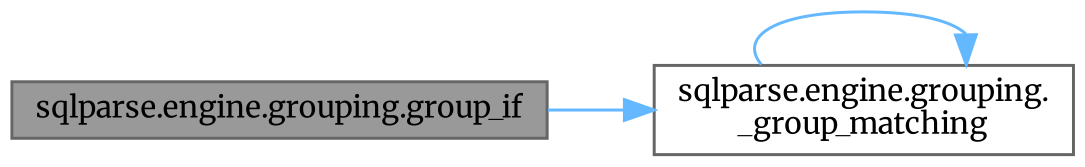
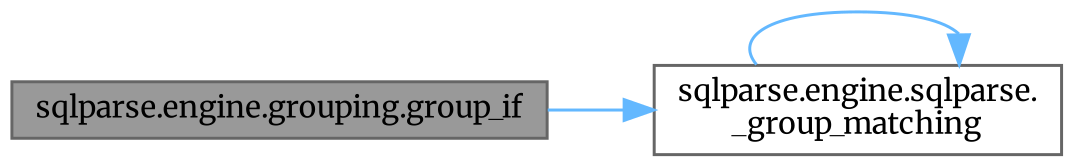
(864, 110) -> (858, 110)
